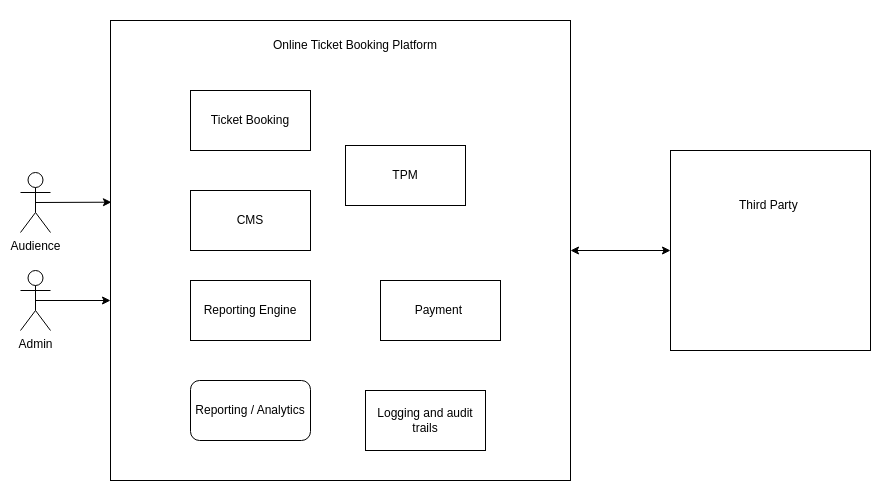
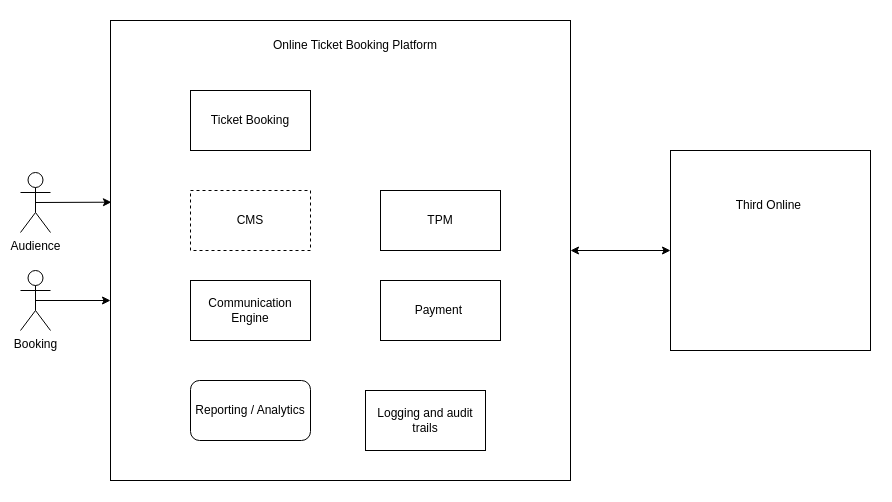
(406, 176) -> (441, 221)
(771, 206) -> (771, 206)
(251, 221) -> (251, 221)
(251, 311) -> (251, 311)
(36, 345) -> (36, 345)
